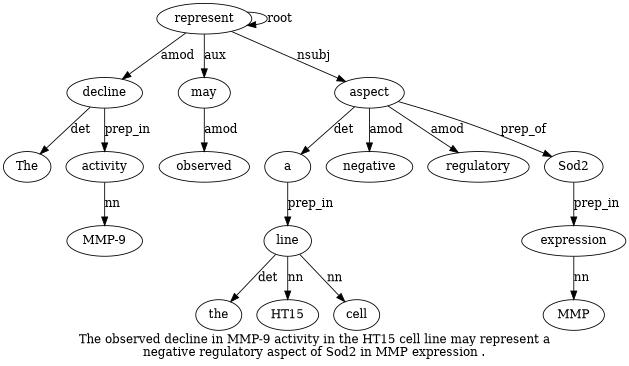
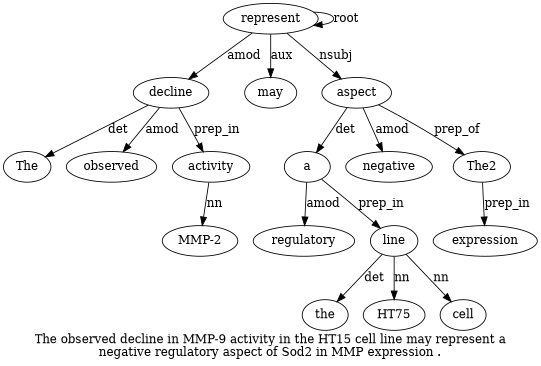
(204, 126) -> (144, 126)
(420, 127) -> (306, 200)
(574, 167) -> (482, 167)
(105, 241) -> (200, 241)
(288, 315) -> (394, 315)
(574, 315) -> none
